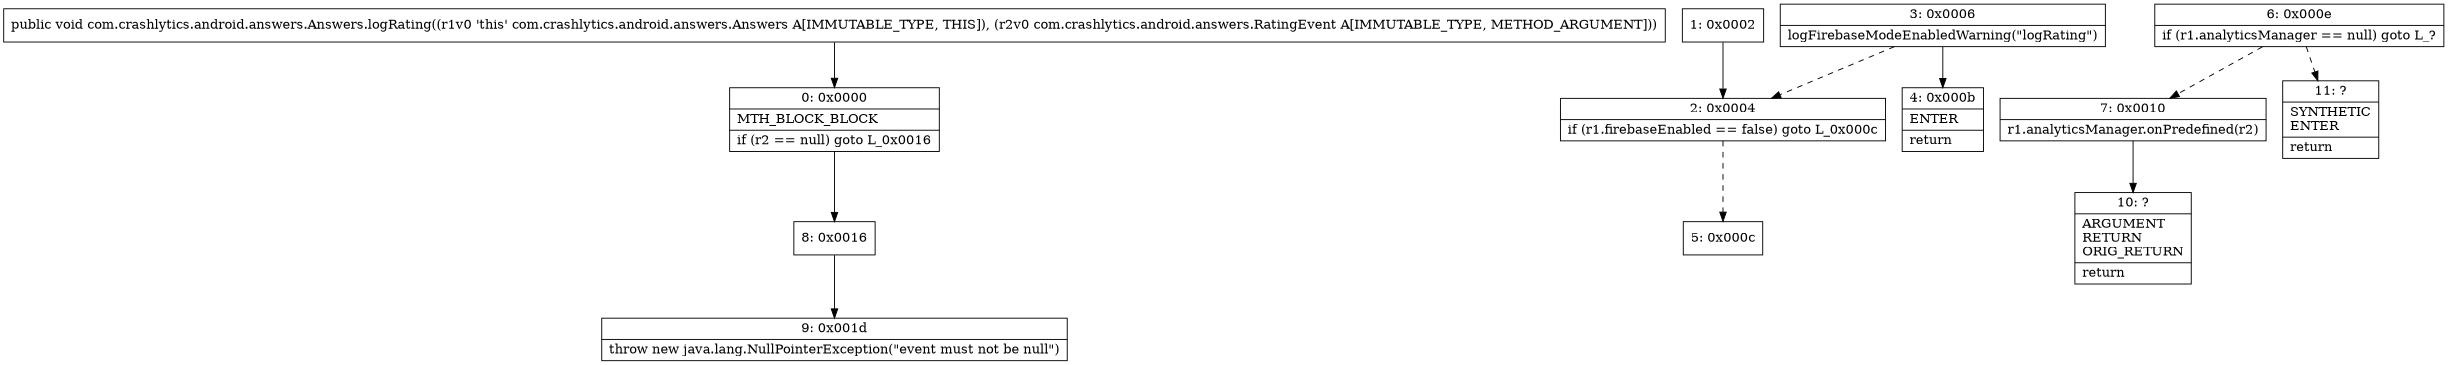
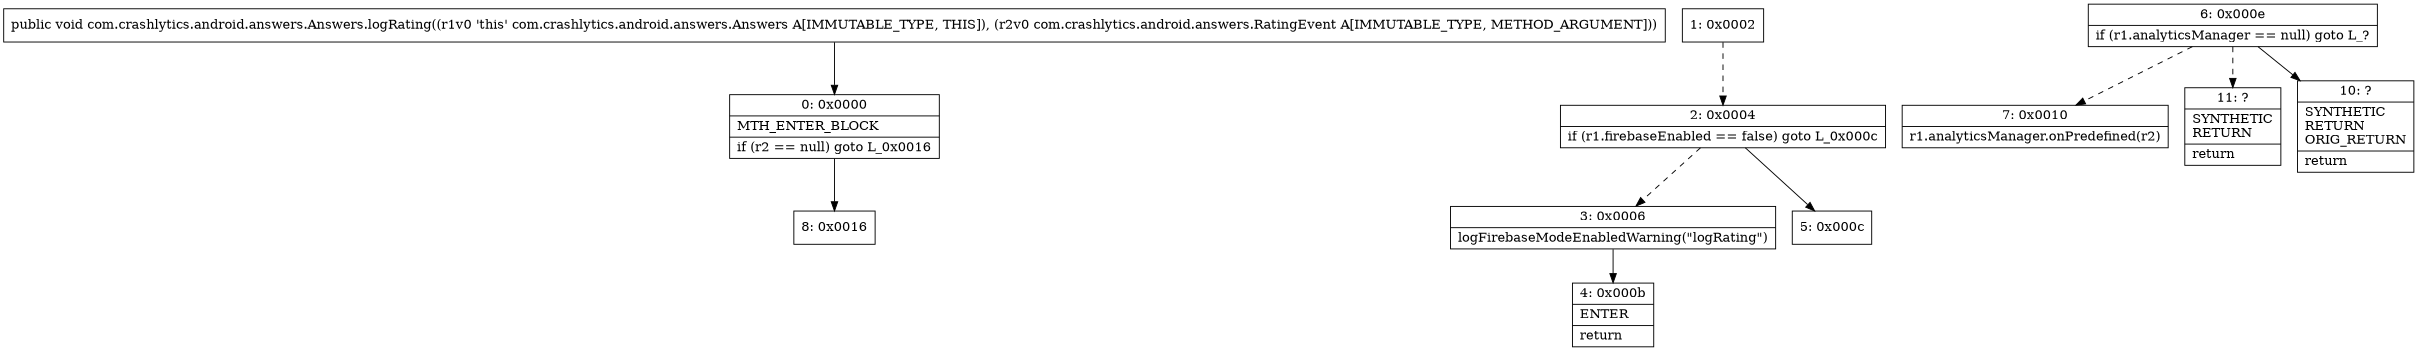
(1723, 66) -> (1723, 69)
(1837, 71) -> (1672, 174)
(808, 119) -> (808, 126)
(2315, 126) -> (2222, 133)
(2133, 162) -> (2275, 61)
(1723, 176) -> (1777, 176)
(2124, 224) -> (2346, 112)
(834, 339) -> none
